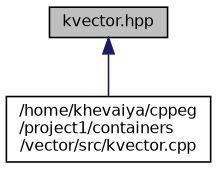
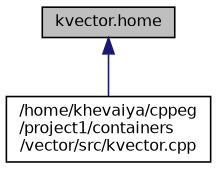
(109, 22) -> (109, 22)
